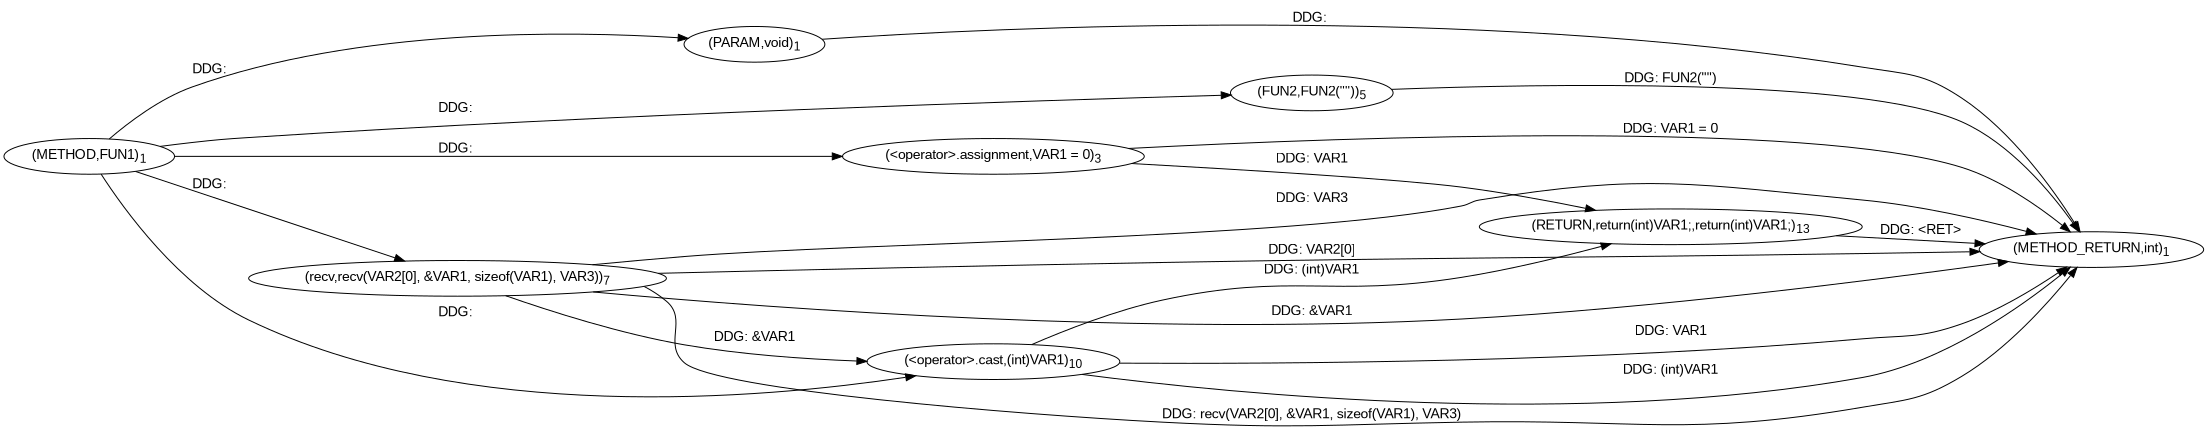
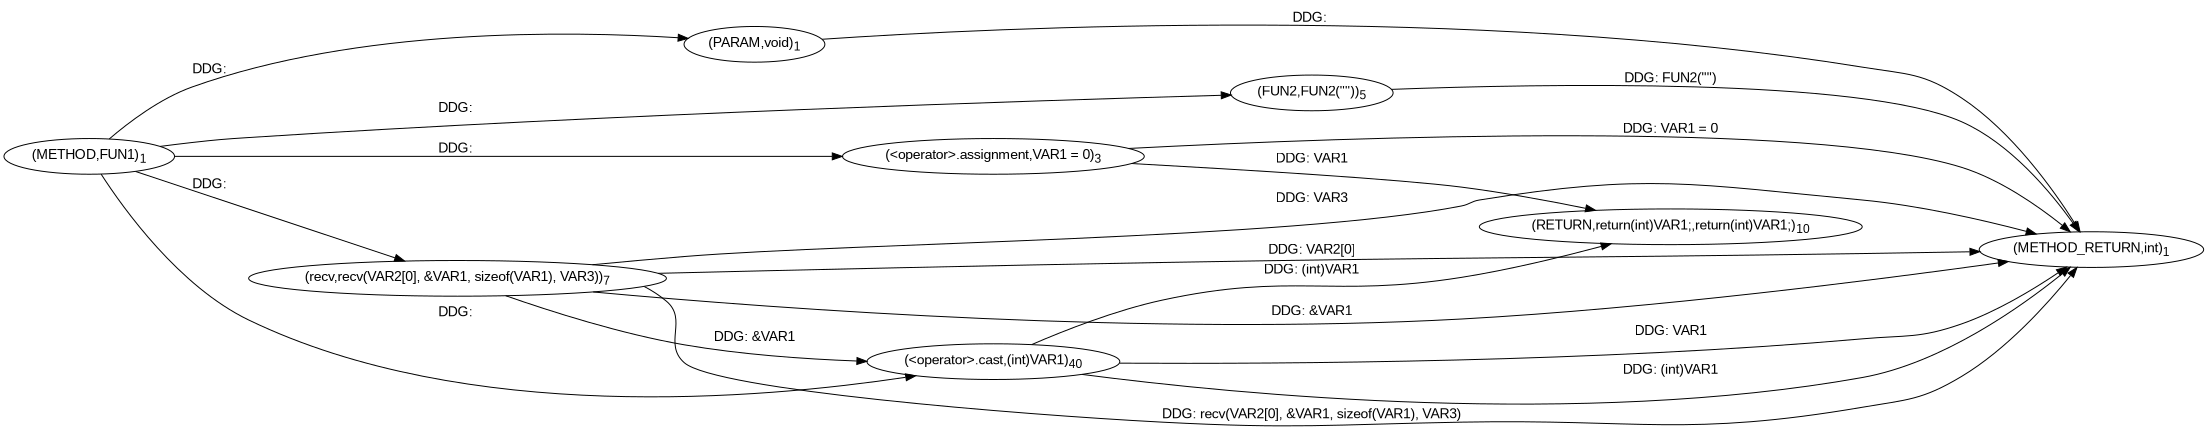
(1803, 225) -> (1803, 225)
(1906, 240) -> none
(1076, 360) -> (1076, 360)
